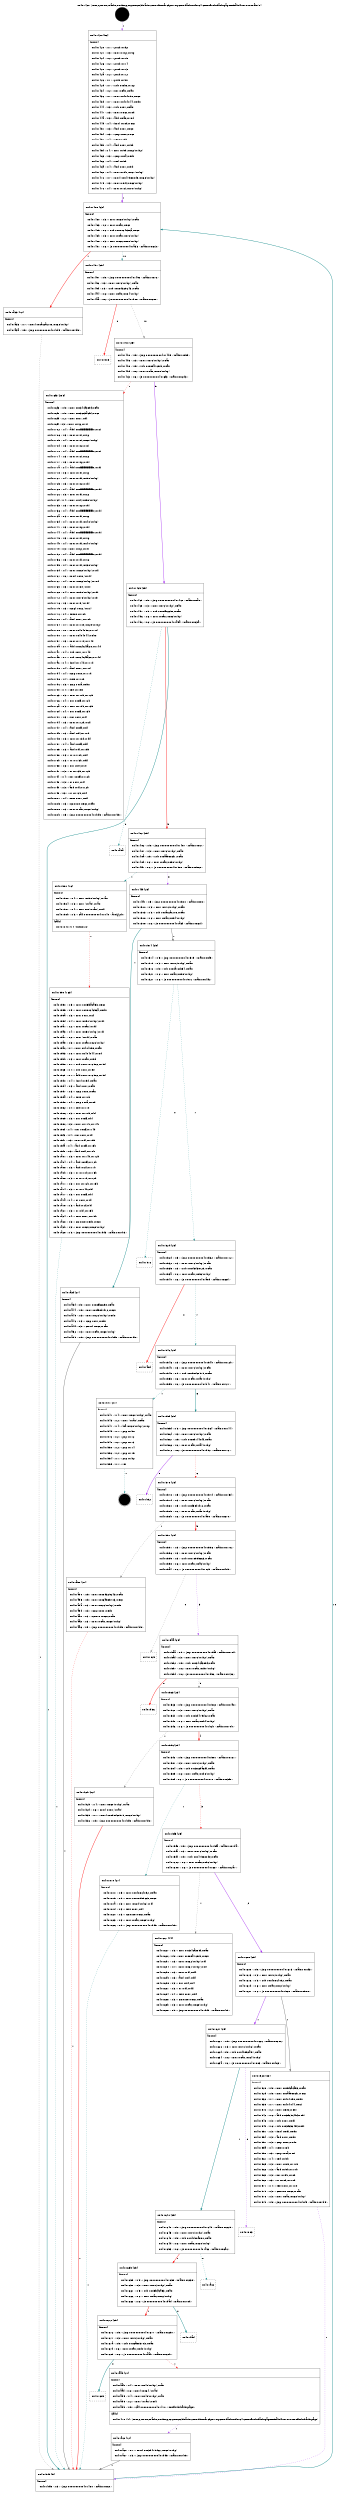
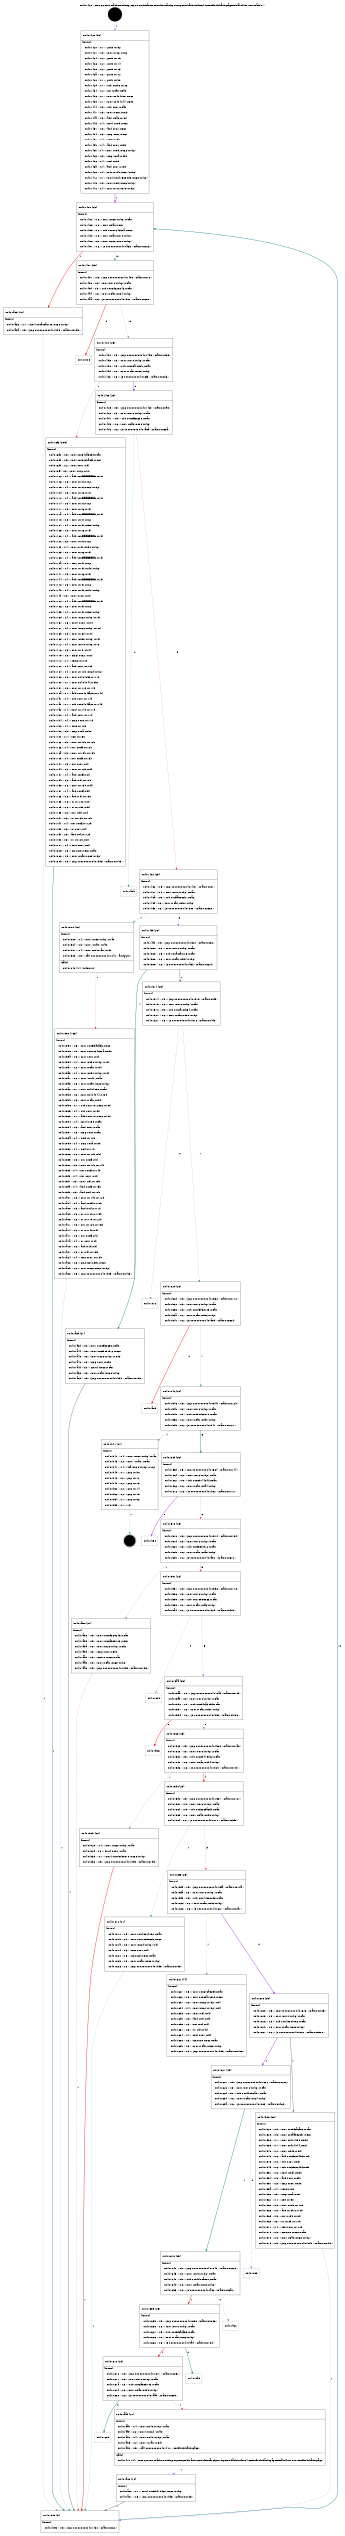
(166, 727) -> (157, 651)
(47, 1517) -> (52, 1690)
(196, 1525) -> (201, 1566)
